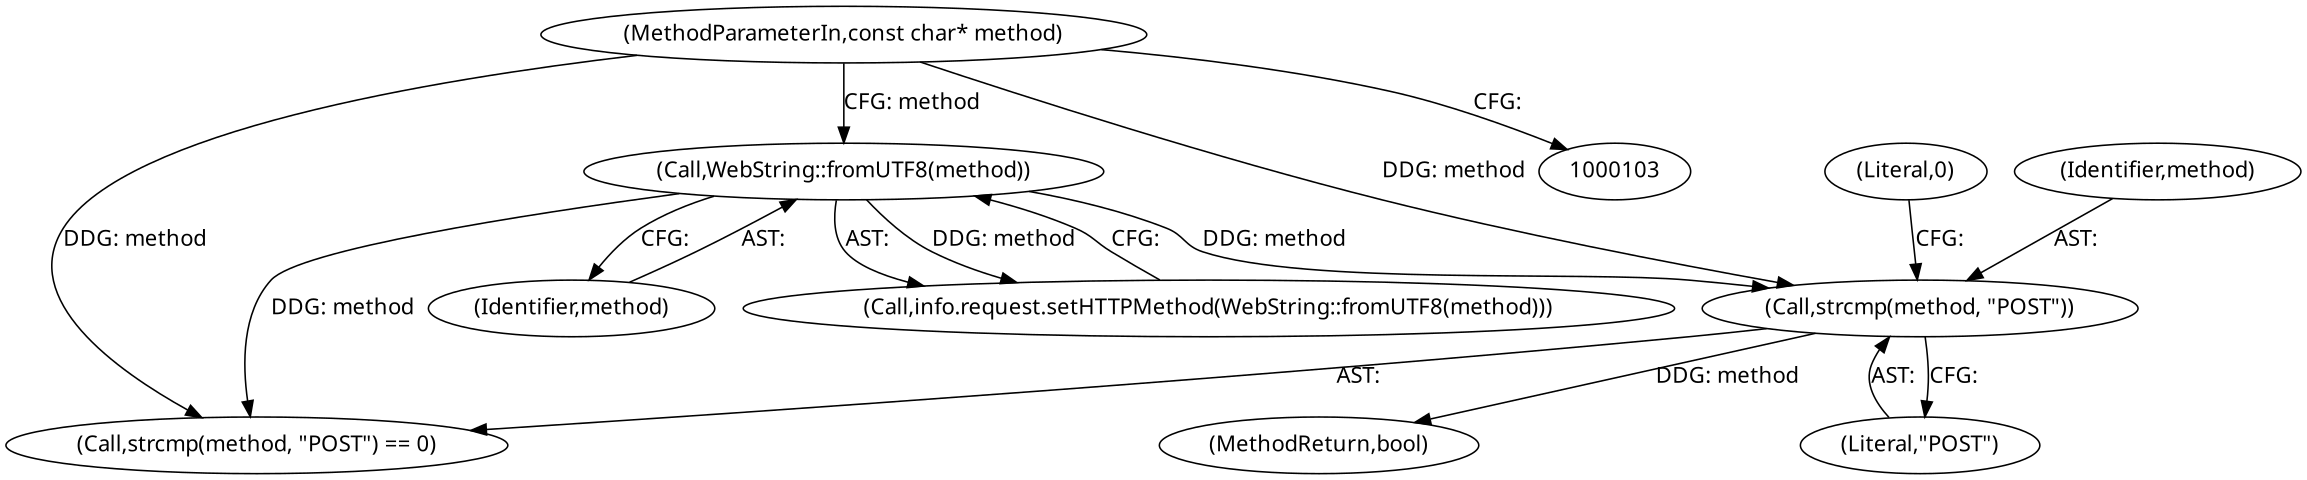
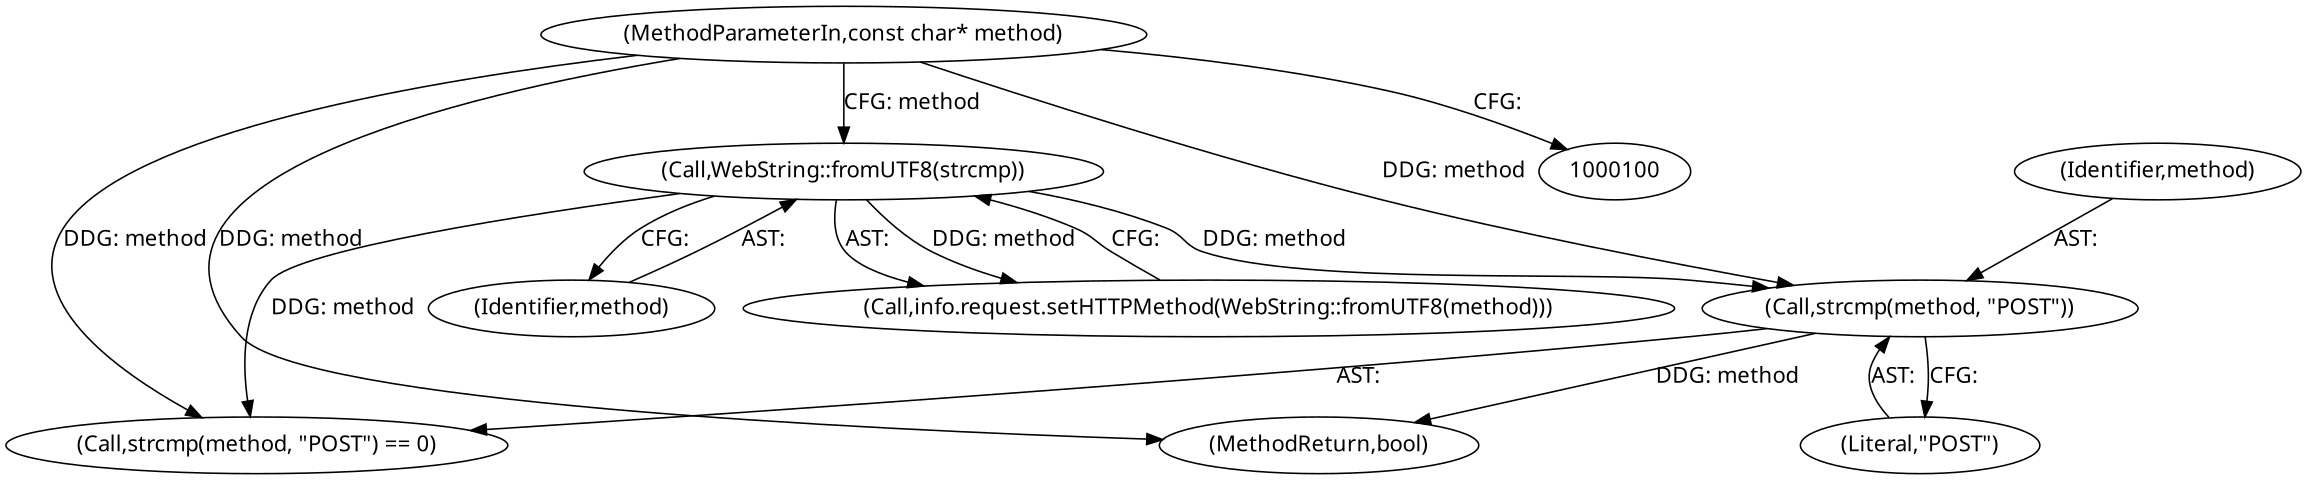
(844, 172) -> (844, 172)
(1615, 172) -> (1615, 172)
(1906, 172) -> none
none -> (383, 381)
